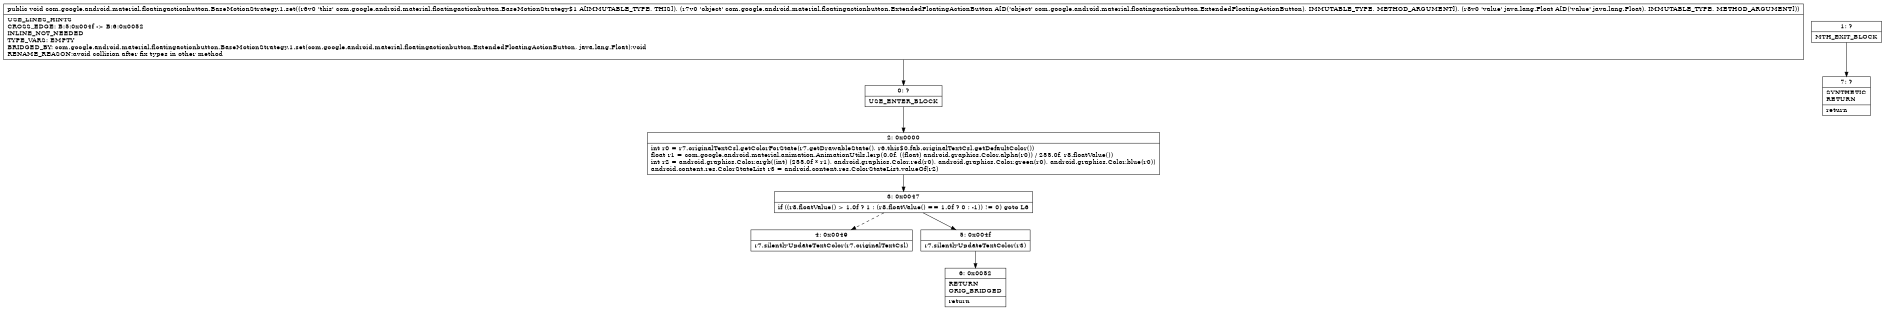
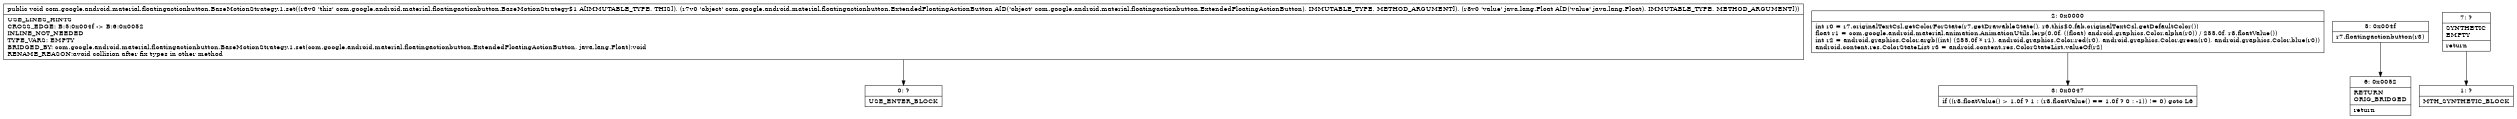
(1847, 37) -> (2466, 101)
(1847, 57) -> (2466, 66)
(1841, 99) -> (2458, 35)
(904, 117) -> none
(937, 220) -> none
(832, 240) -> none
(975, 246) -> (2380, 37)
